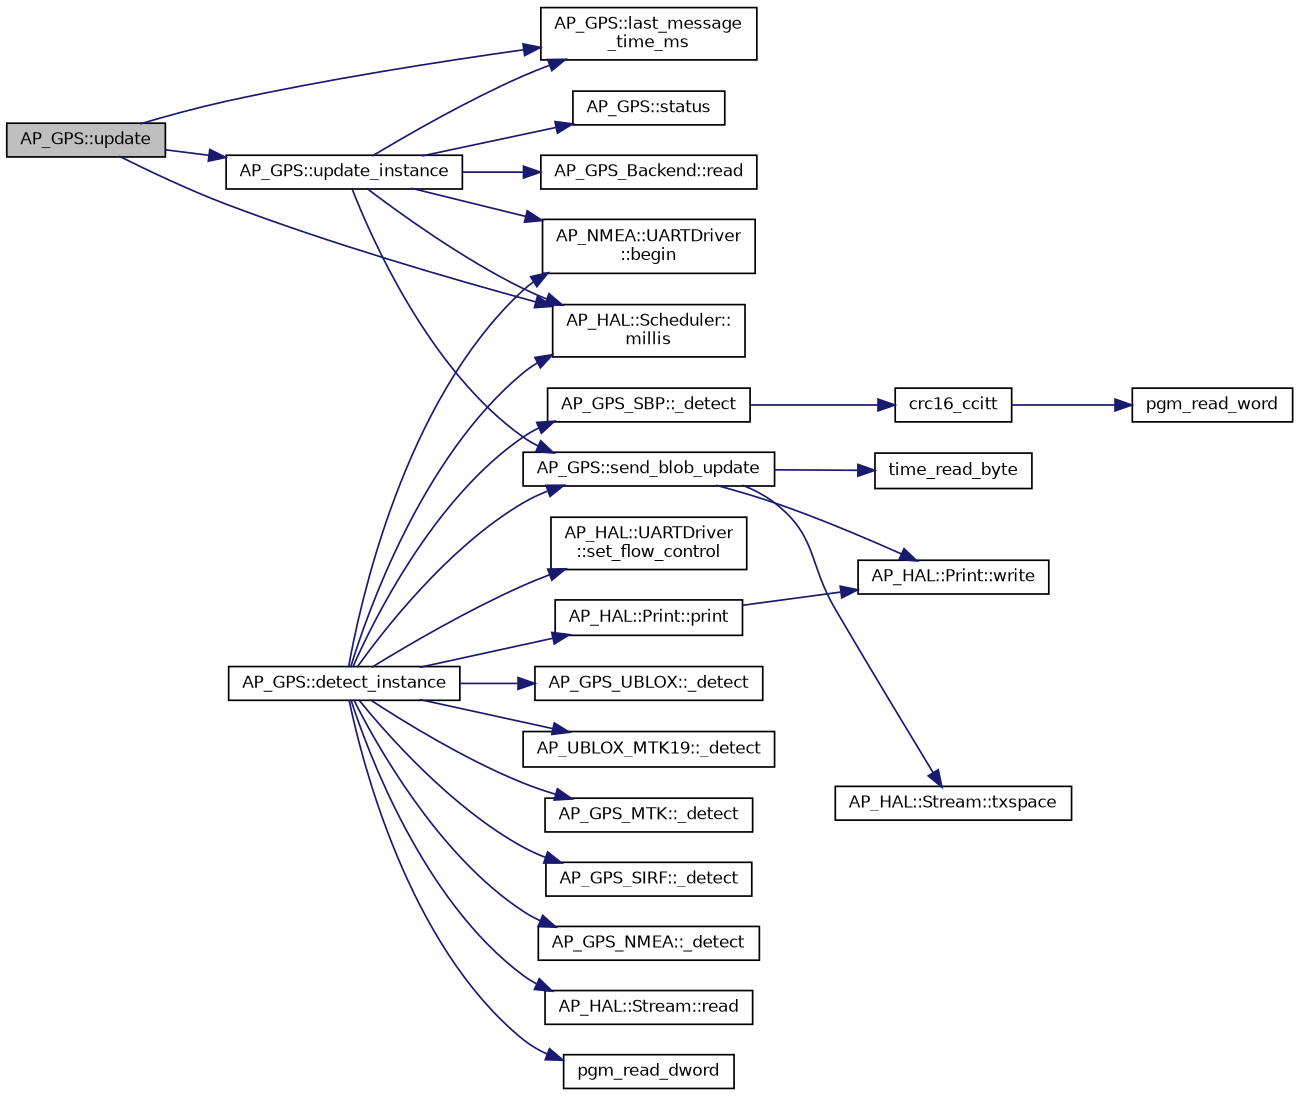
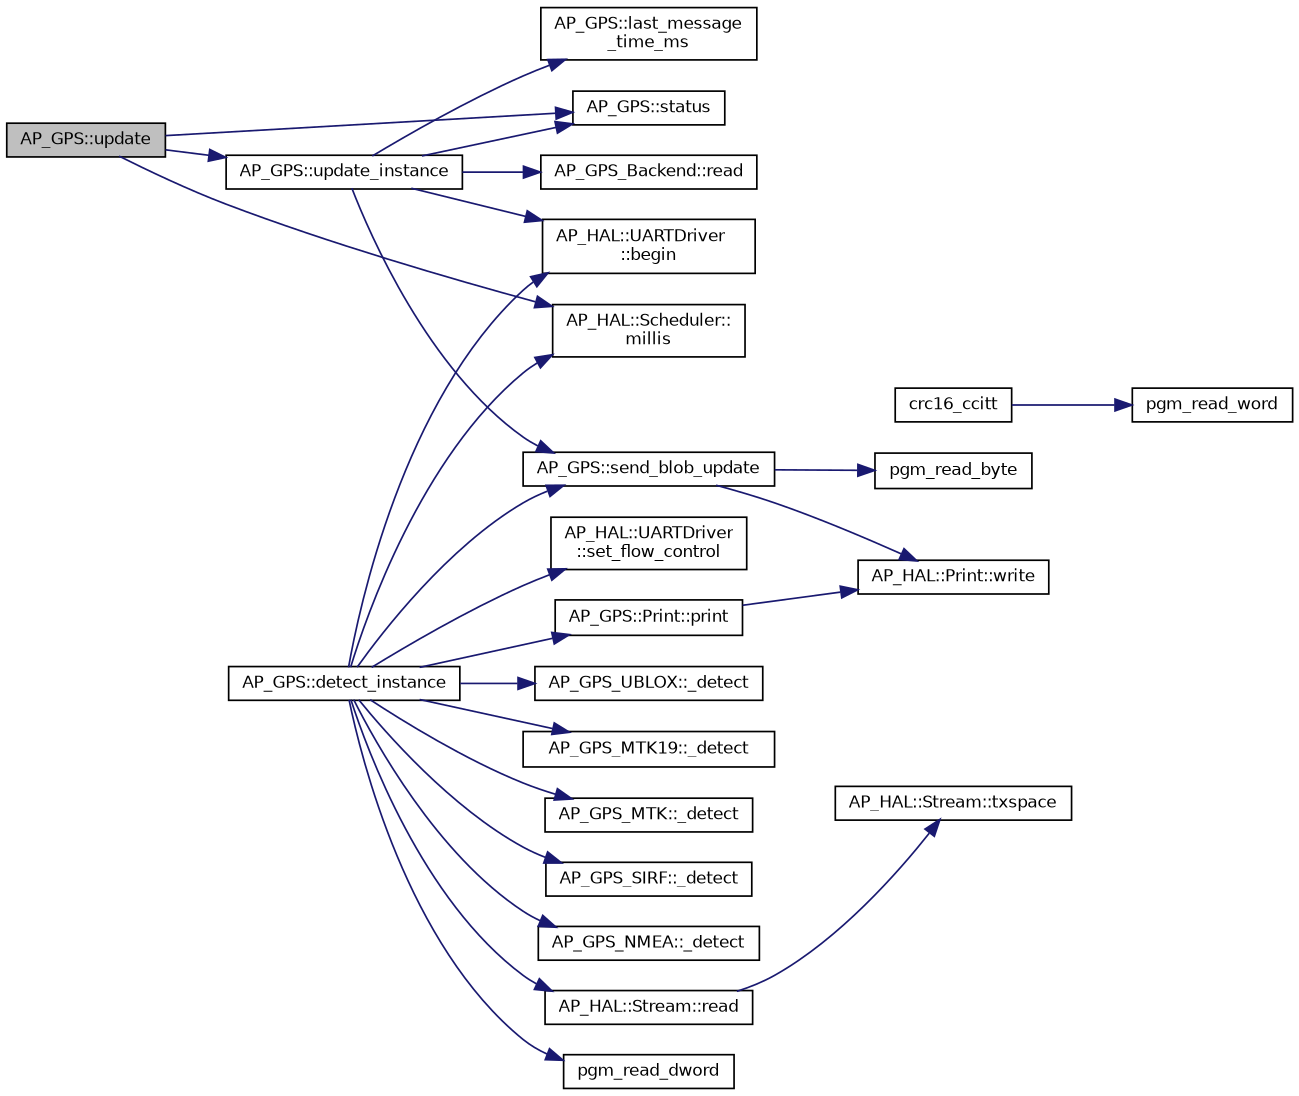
(330, 81) -> (360, 124)
(649, 246) -> (649, 246)
(453, 249) -> none
(649, 405) -> none
(953, 471) -> (953, 471)
(649, 618) -> (649, 618)
(843, 622) -> (843, 925)
(649, 749) -> (649, 749)
